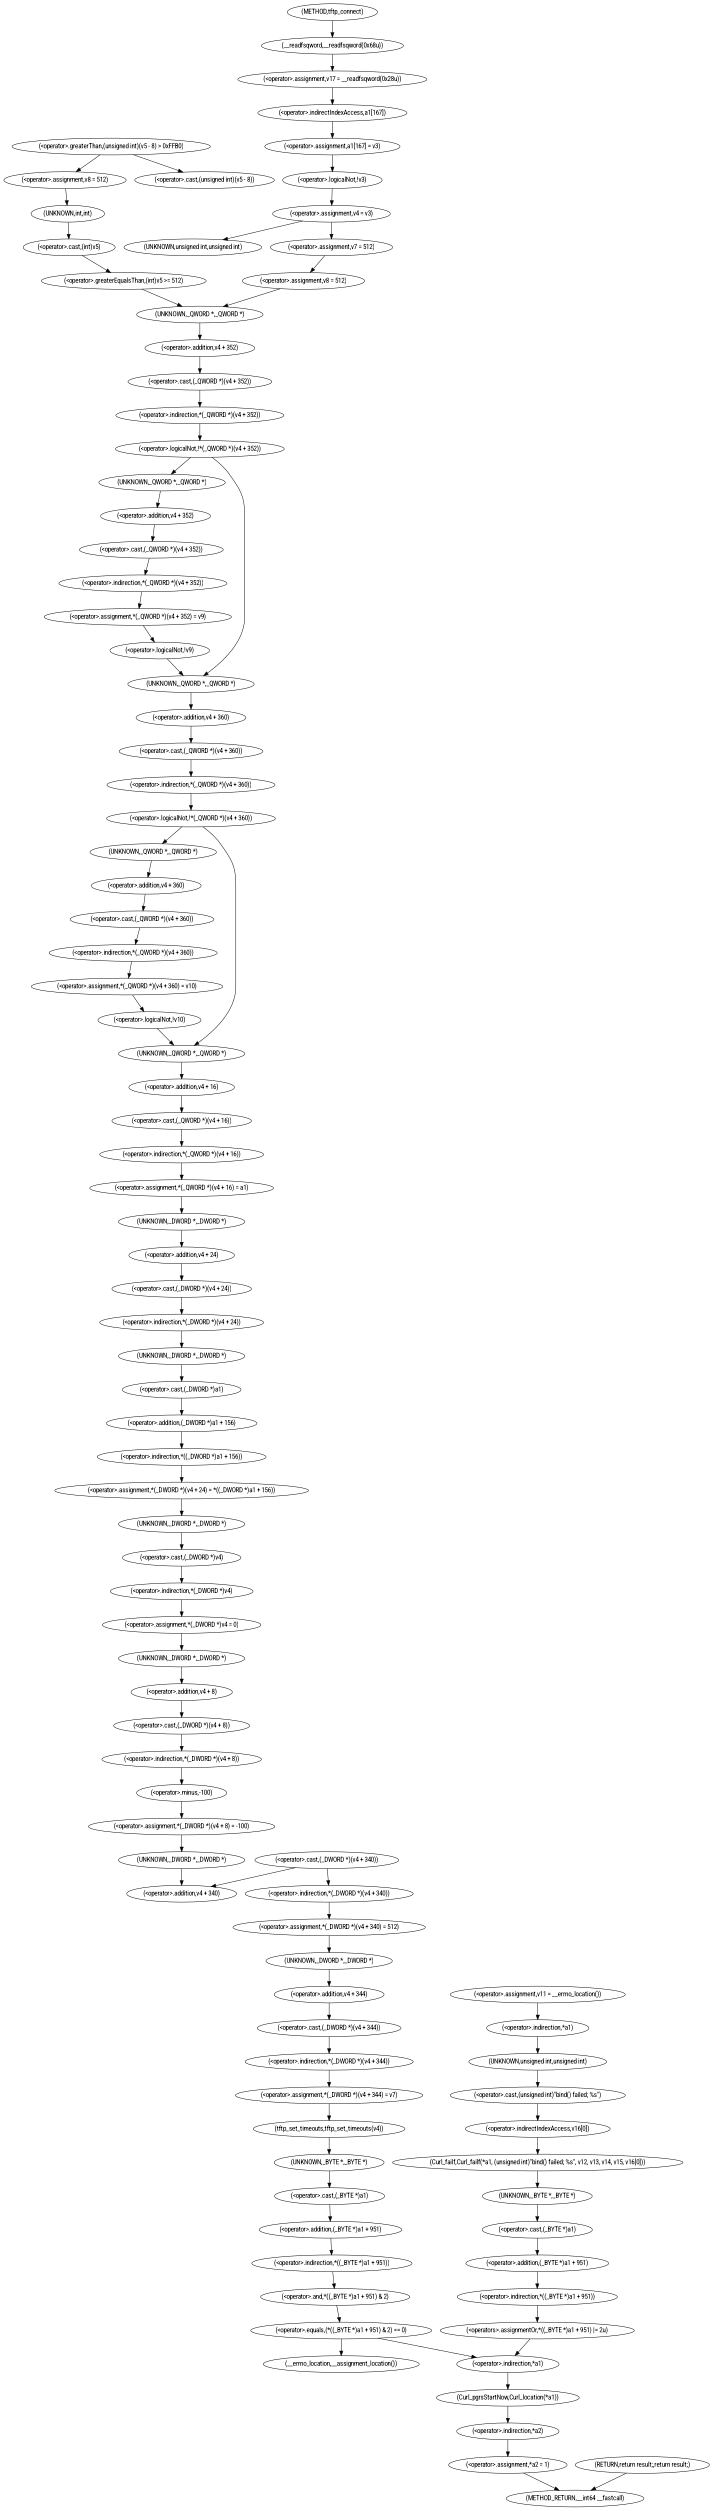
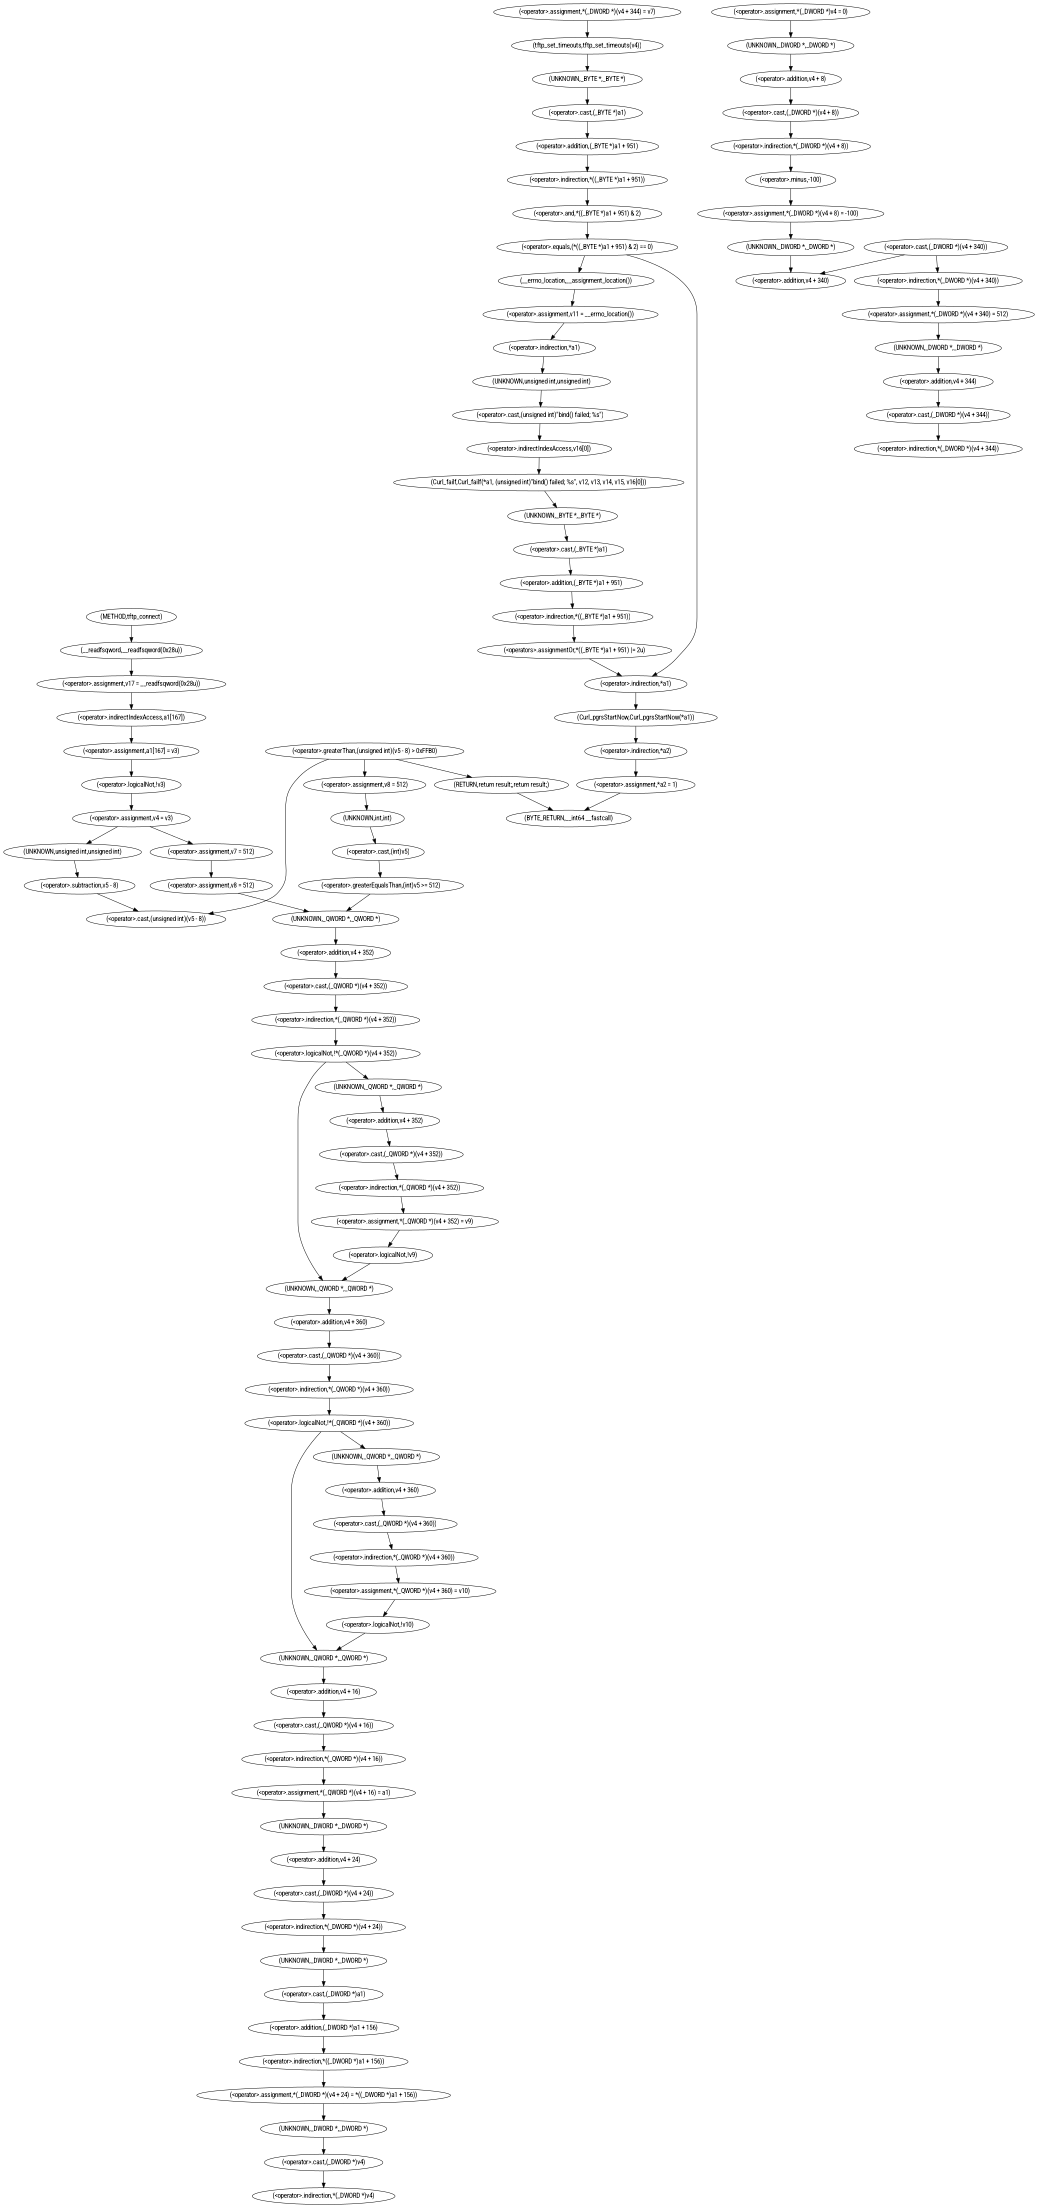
(332, 46) -> (131, 651)
none -> (574, 295)
none -> (432, 768)
none -> (80, 886)
(182, 1606) -> none
(329, 2076) -> none
(508, 2398) -> (636, 718)
(575, 2499) -> (569, 819)
